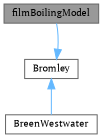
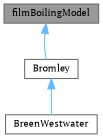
(58, 36) -> (45, 46)
